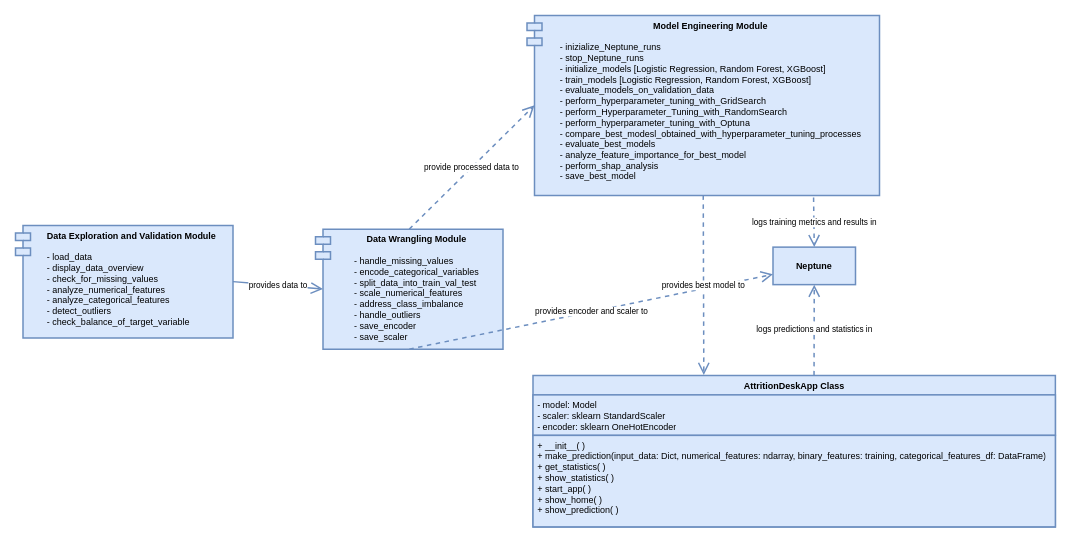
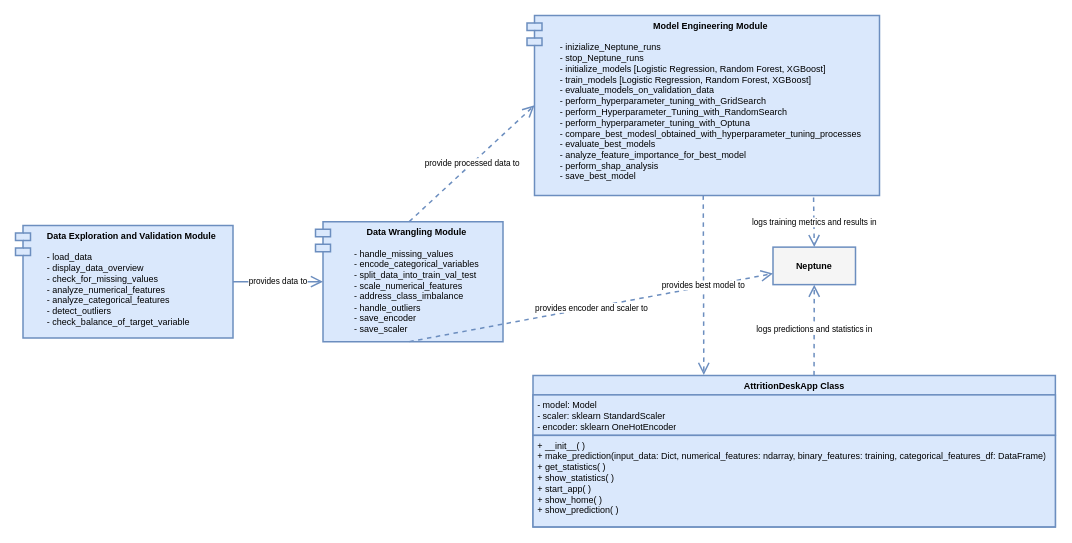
(814, 266) -> (814, 266)
(409, 289) -> (409, 282)
